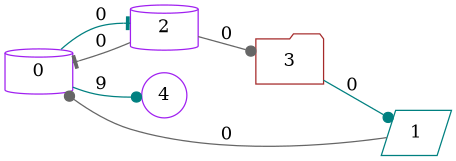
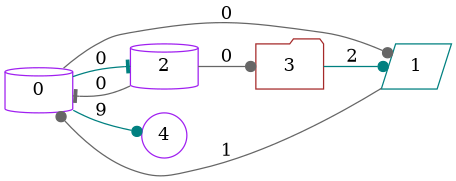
none -> (219, 23)
(352, 86) -> (352, 57)
(227, 135) -> (227, 151)
